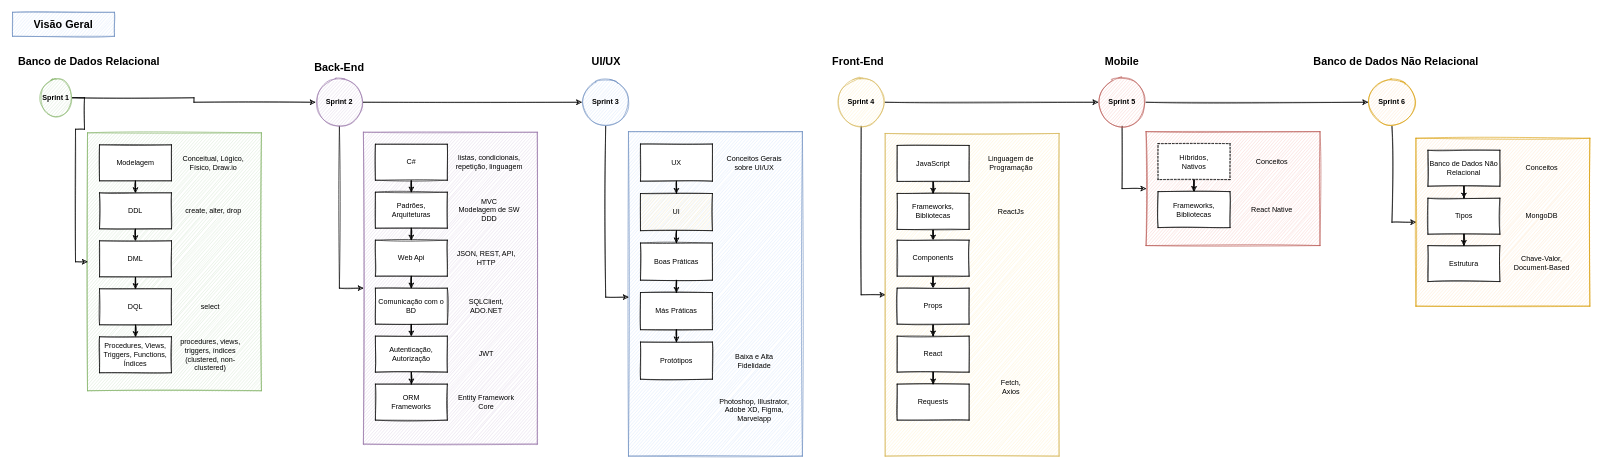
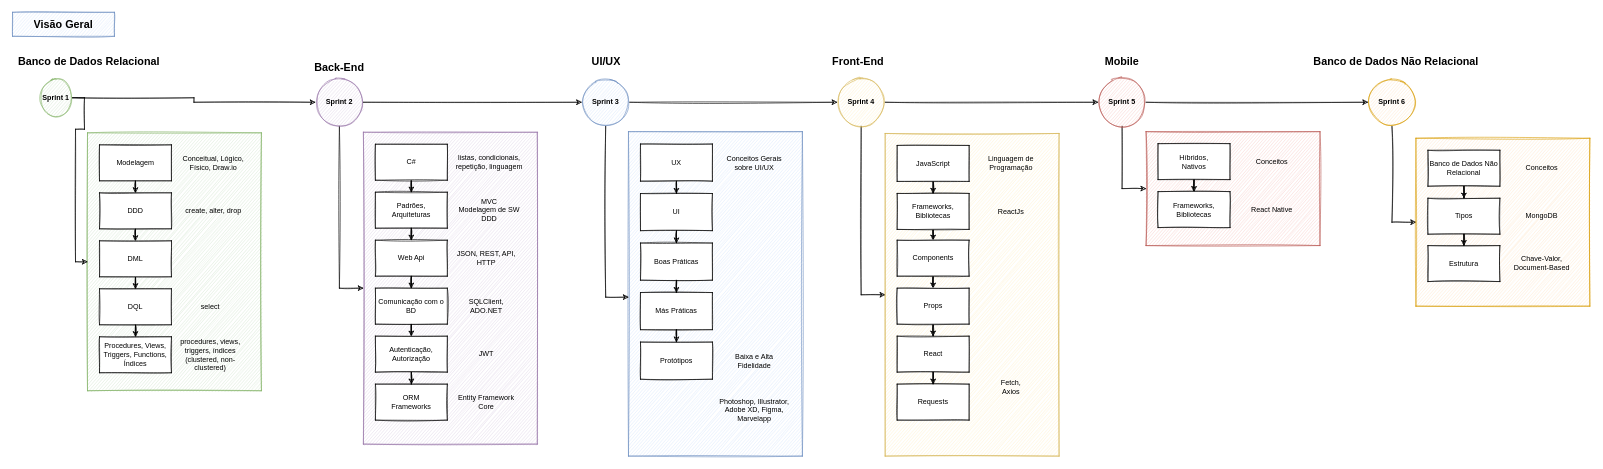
none -> (711, 102)
(1194, 162) -> (1194, 162)
(135, 211) -> (135, 211)
(677, 212) -> (677, 212)
